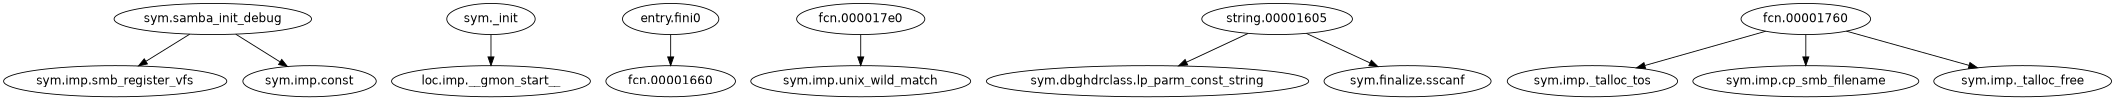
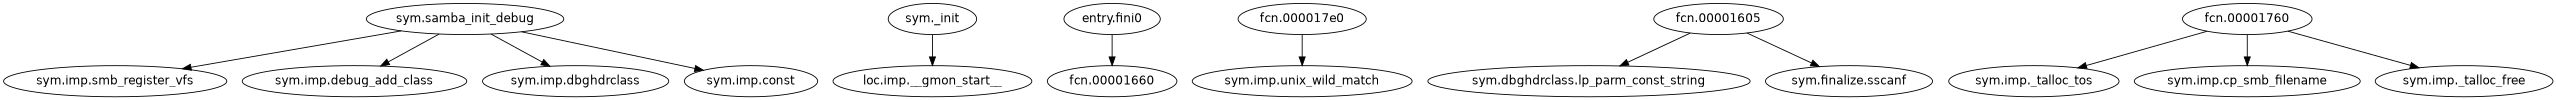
(1277, 19) -> (1719, 19)
none -> (354, 81)
none -> (576, 81)
